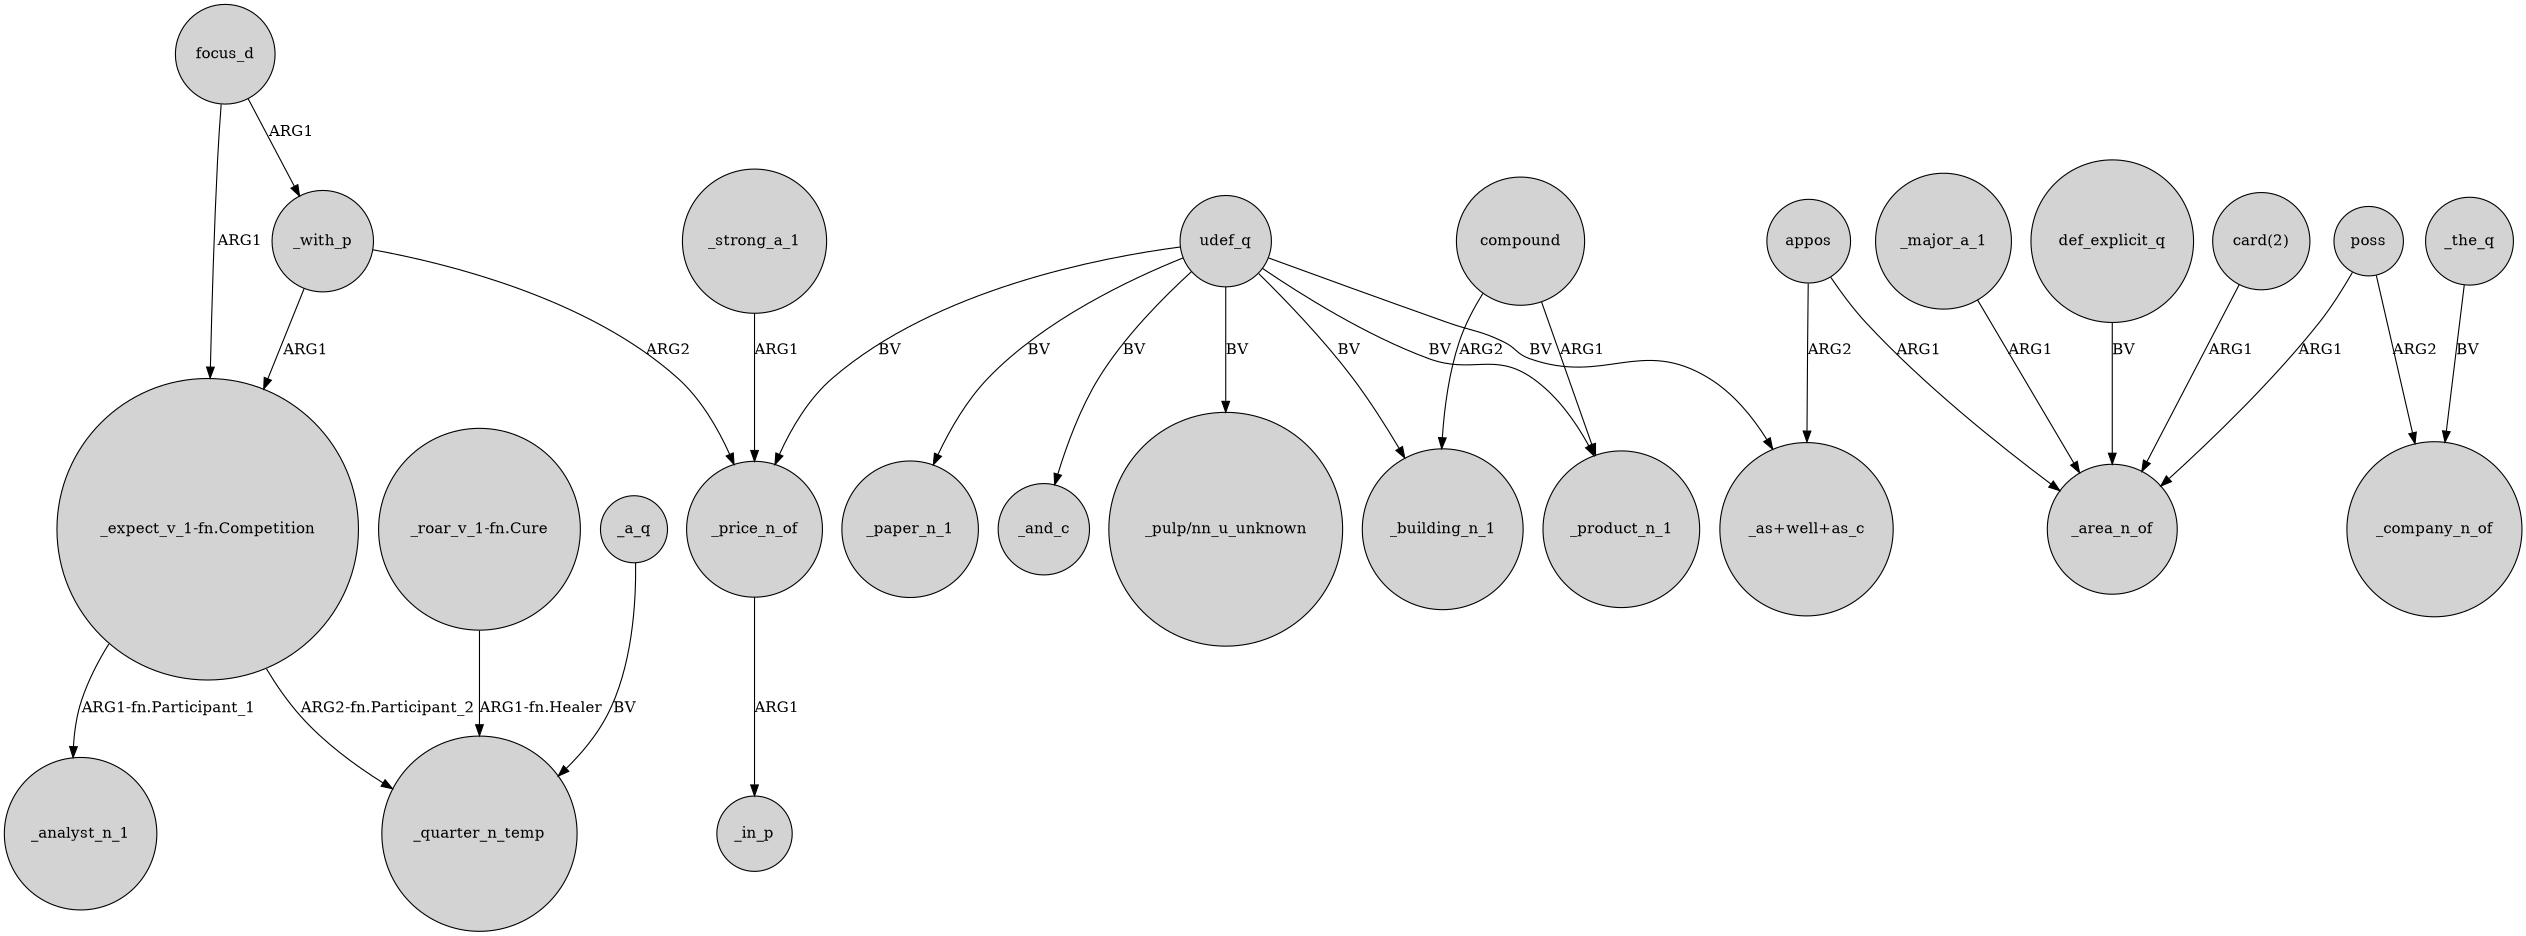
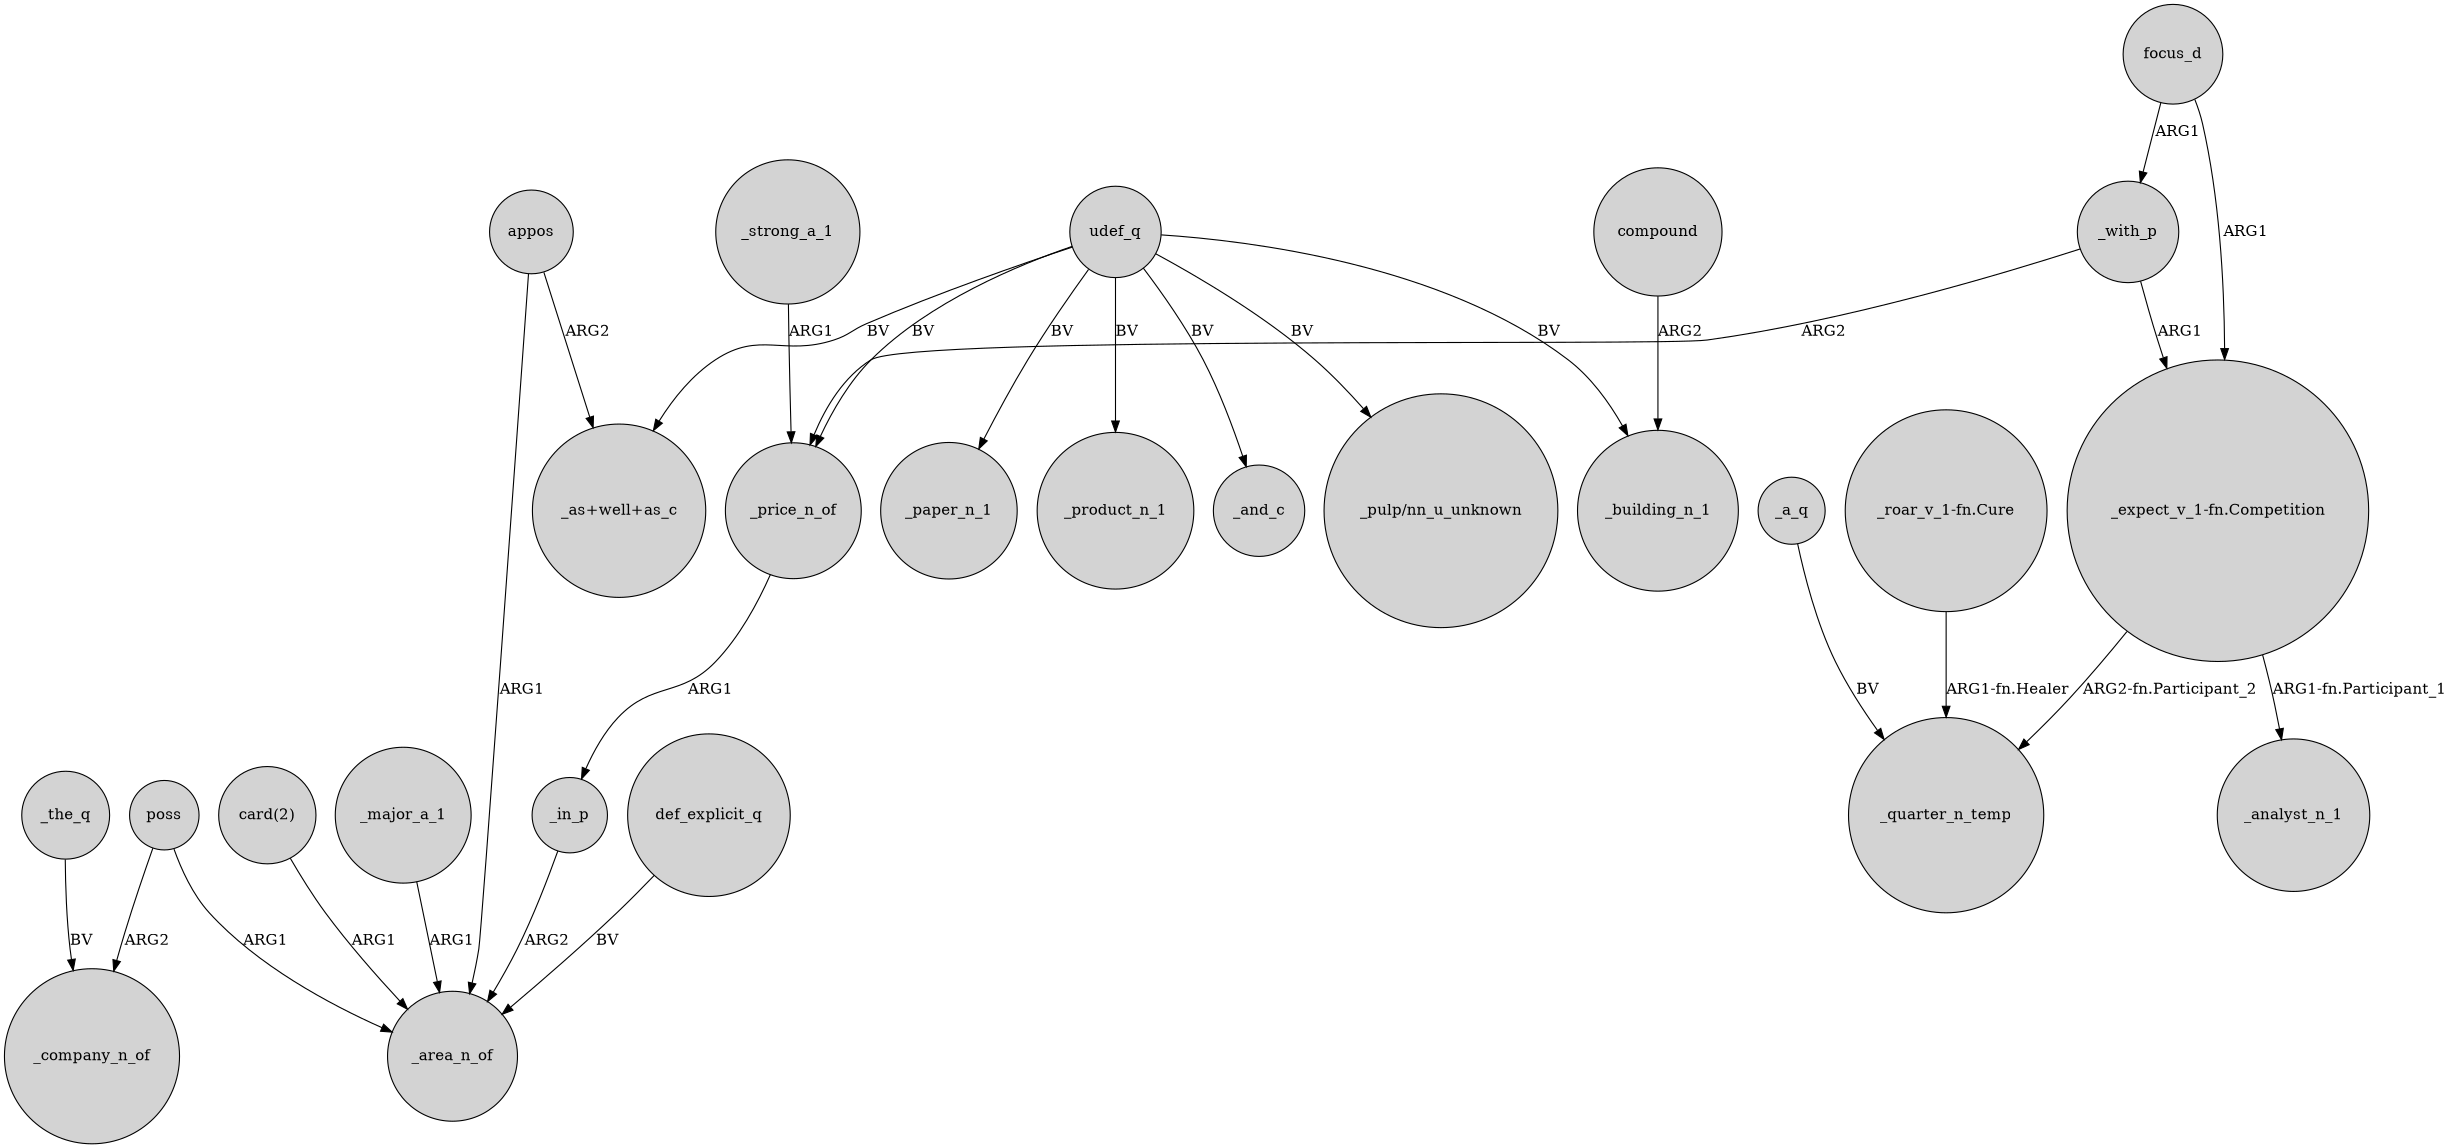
(1567, 373) -> none
none -> (529, 923)
